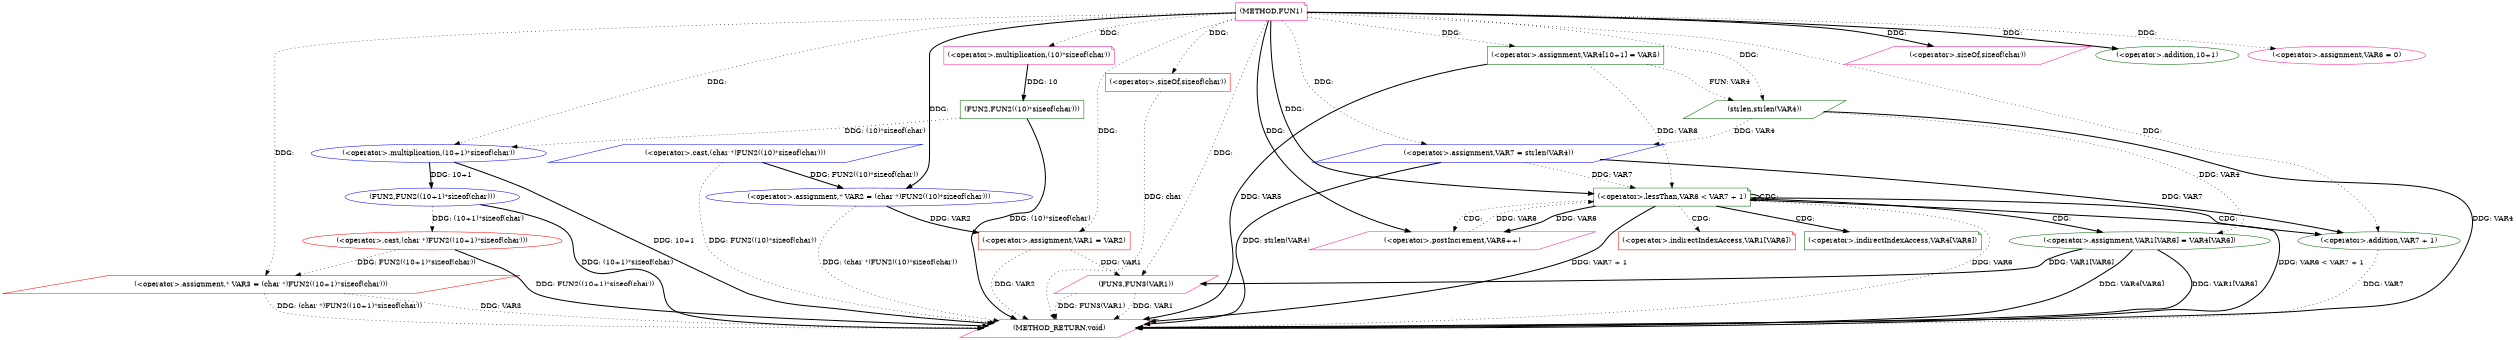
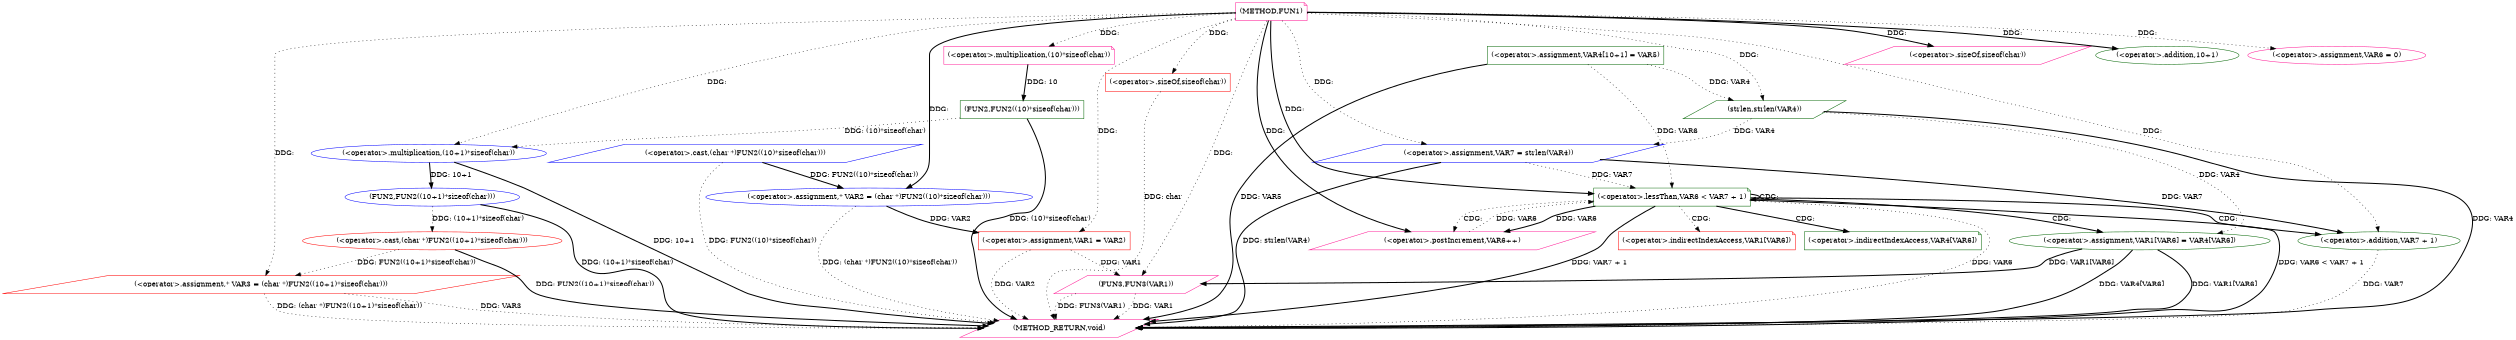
(1408, 31) -> none
(1730, 82) -> (1730, 82)
